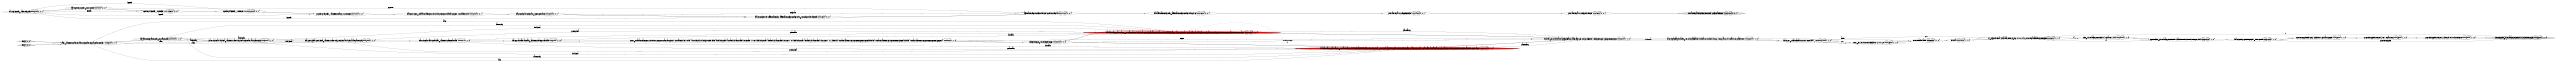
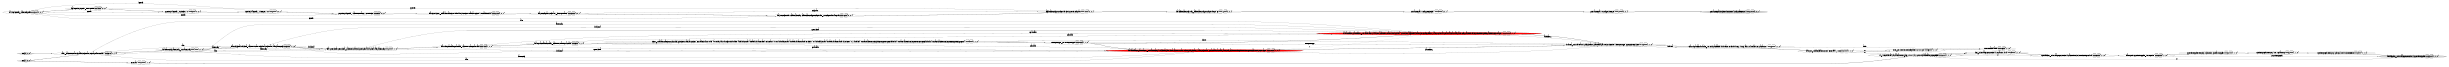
(1945, 41) -> (80, 62)
